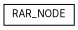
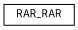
(39, 15) -> (39, 15)
